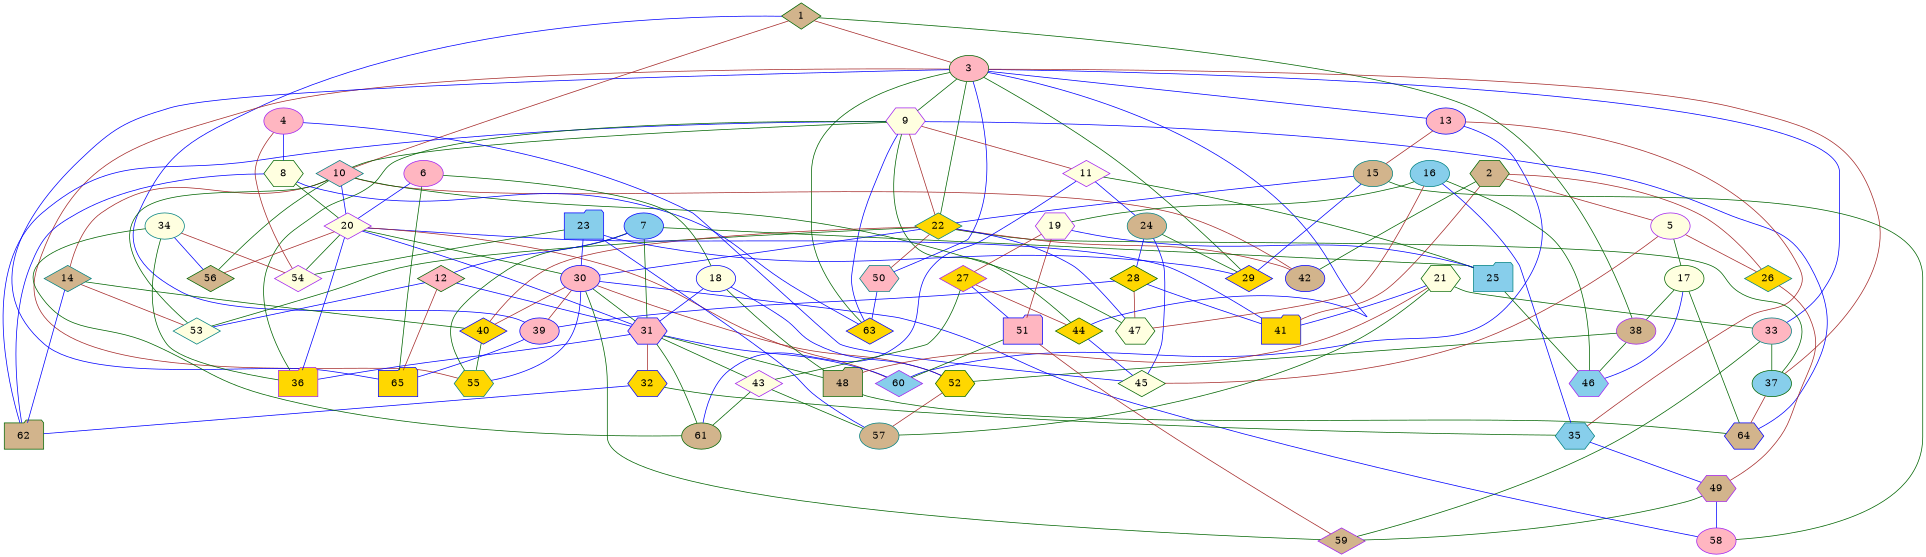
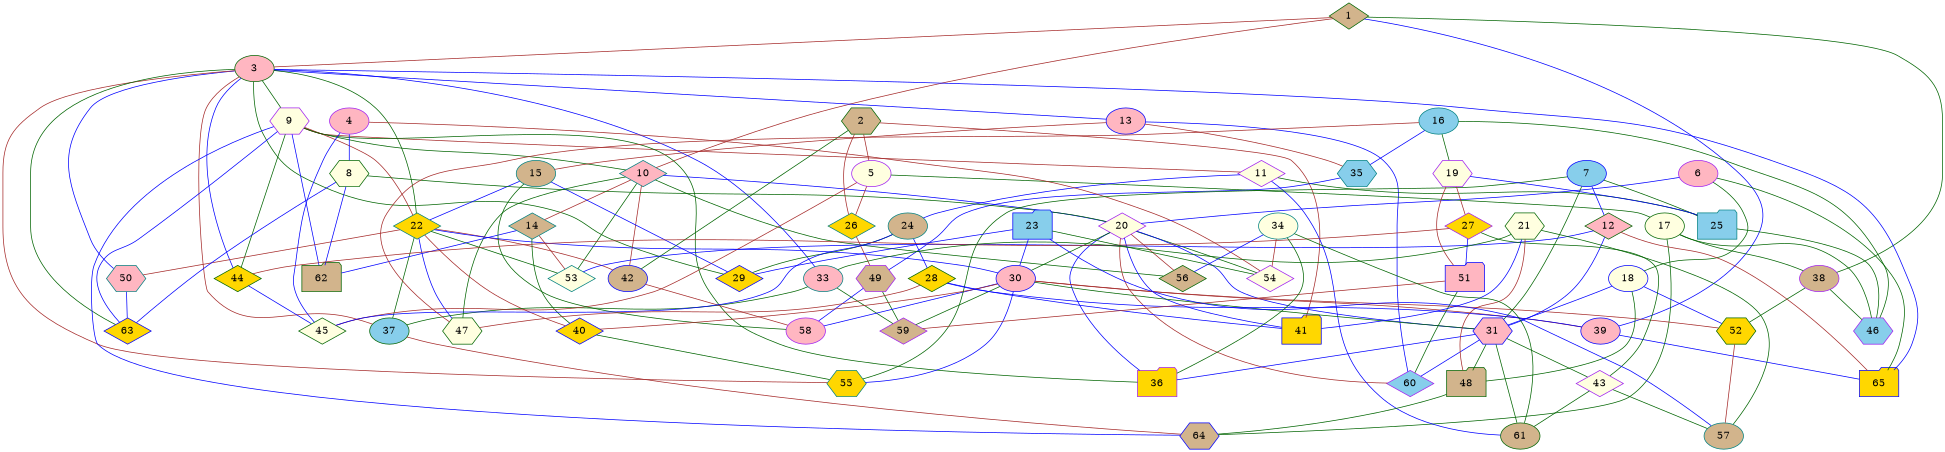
none -> (702, 301)
(1659, 348) -> (1794, 244)
(647, 384) -> none
